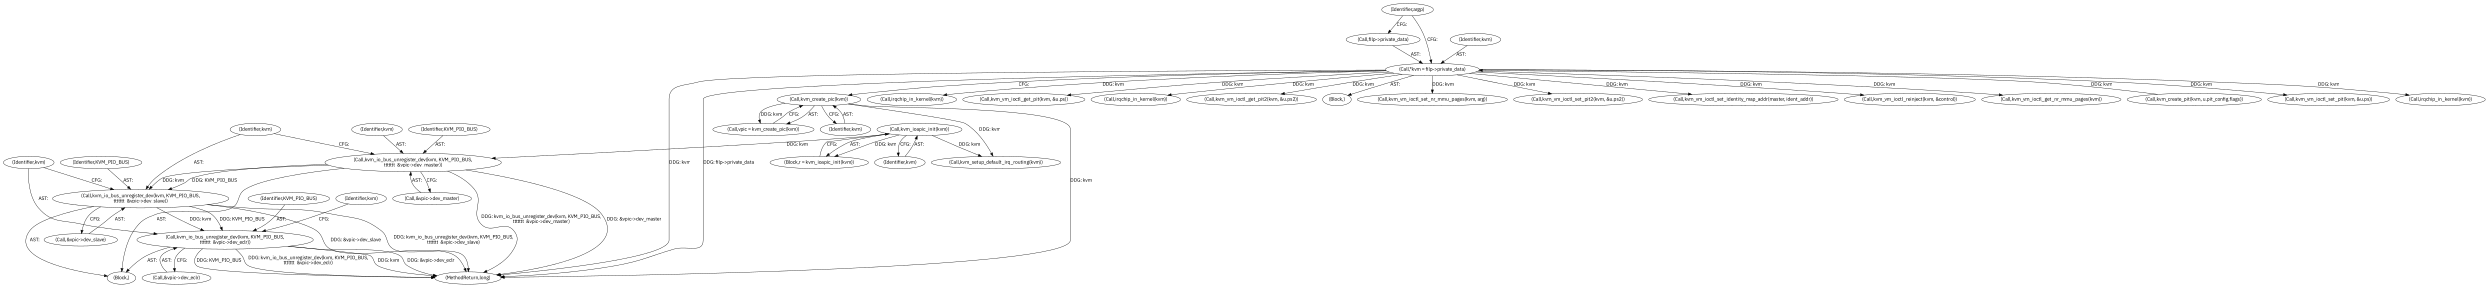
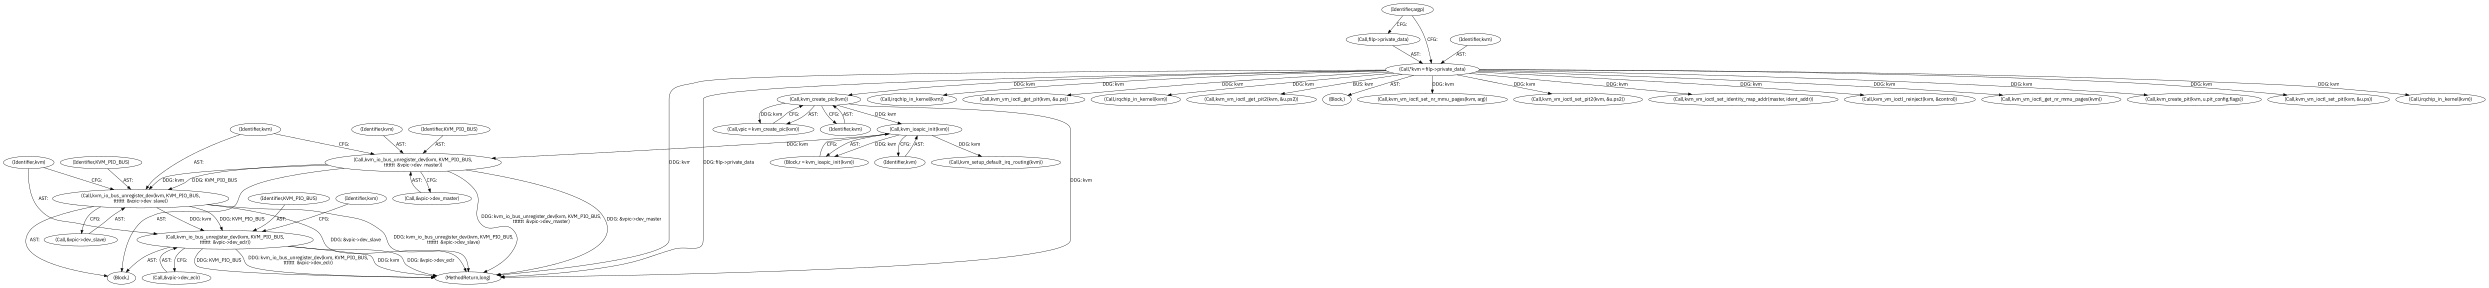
(1820, 75) -> (1812, 78)
(1024, 85) -> (1024, 85)
(1363, 85) -> (1363, 85)
(927, 116) -> (868, 114)
